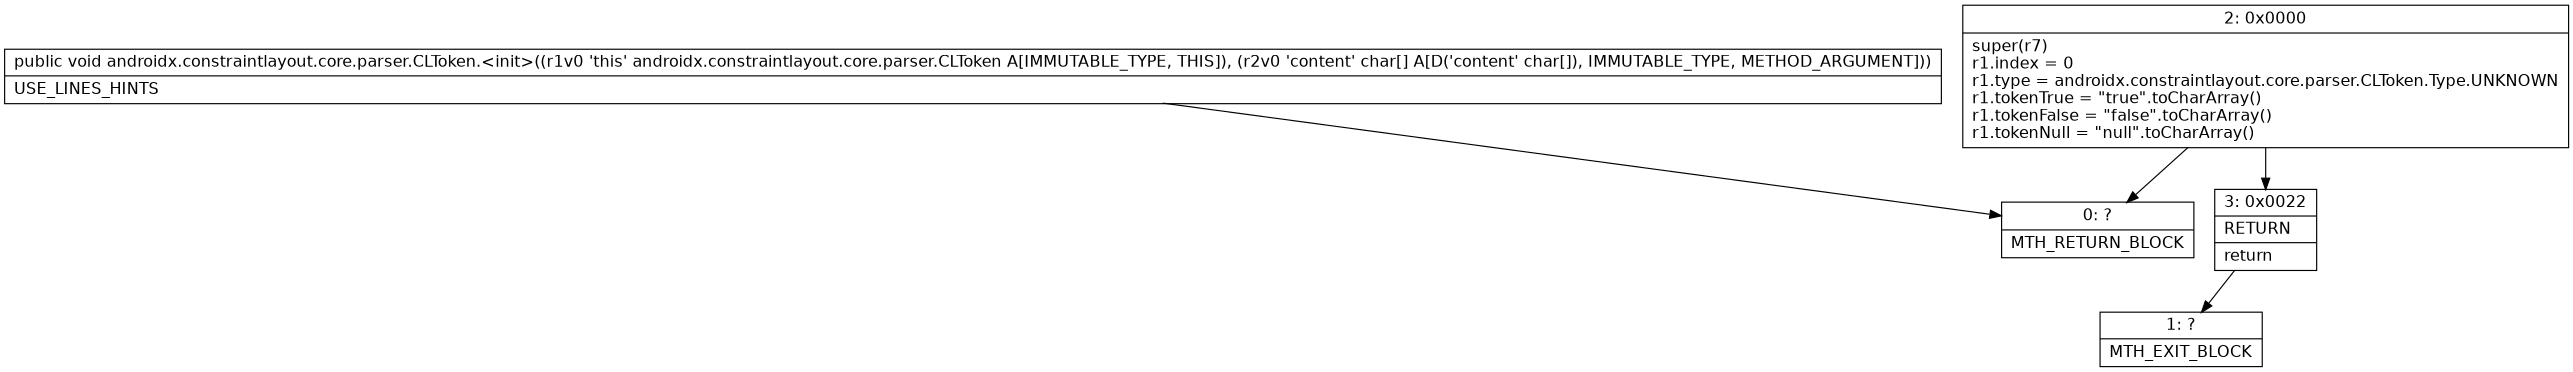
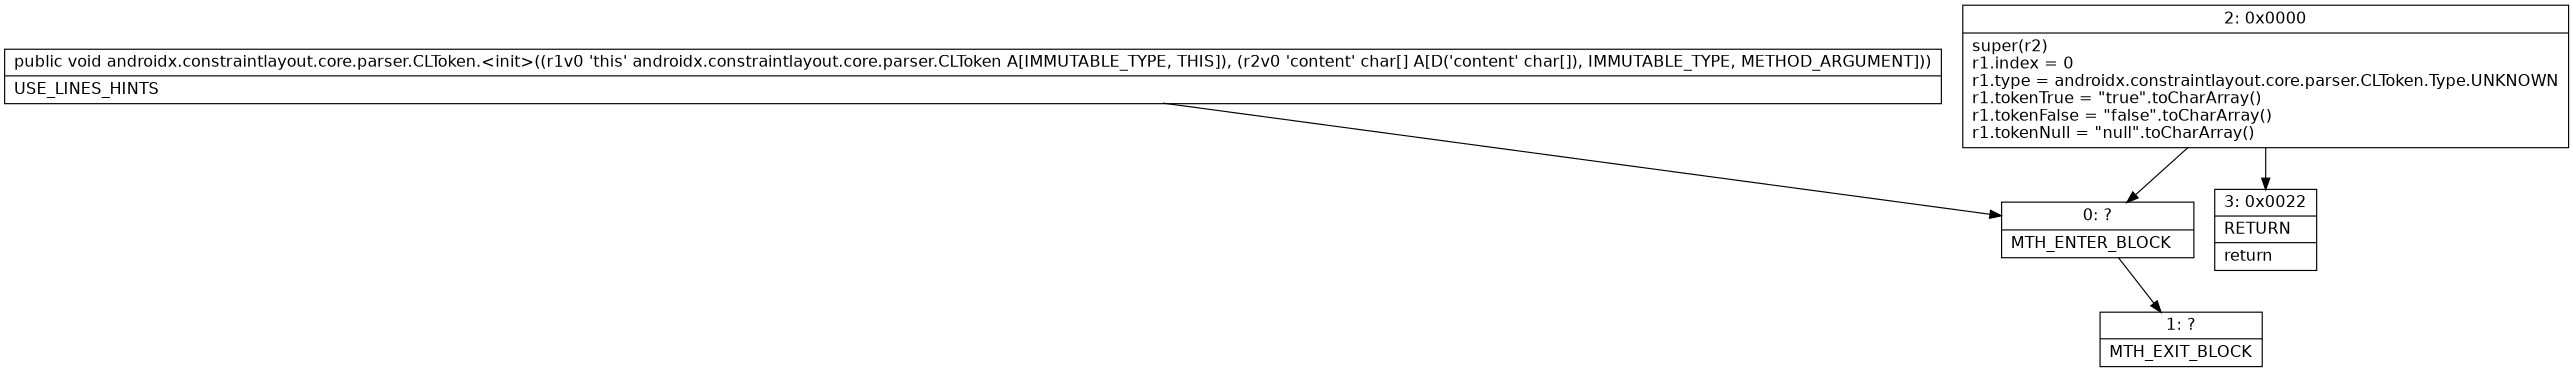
(2010, 46) -> (2010, 46)
(2098, 243) -> (2091, 243)
(2222, 287) -> (2136, 280)
